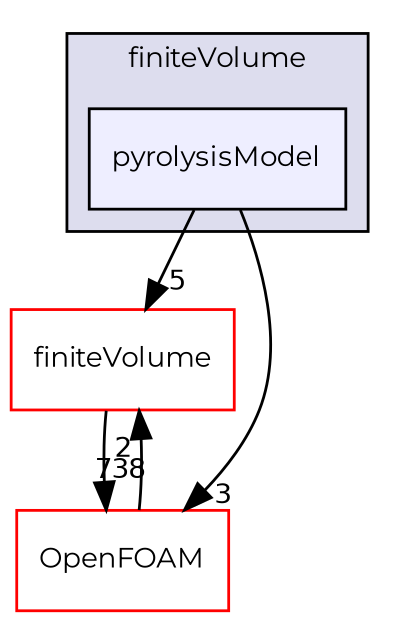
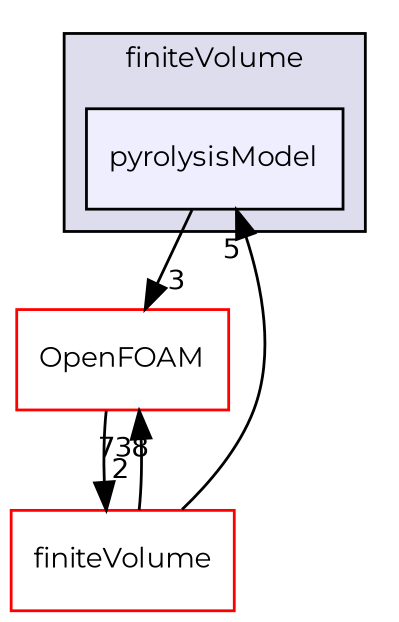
(175, 249) -> (261, 385)
